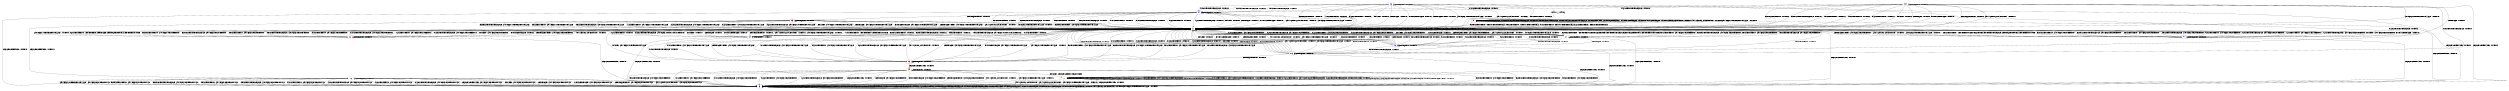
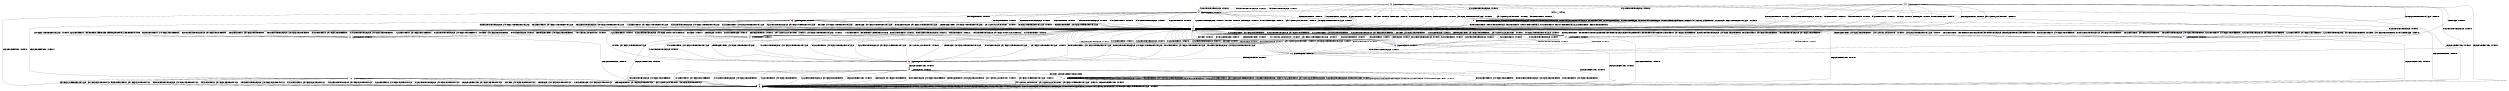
(1554, 12) -> (1554, 12)
